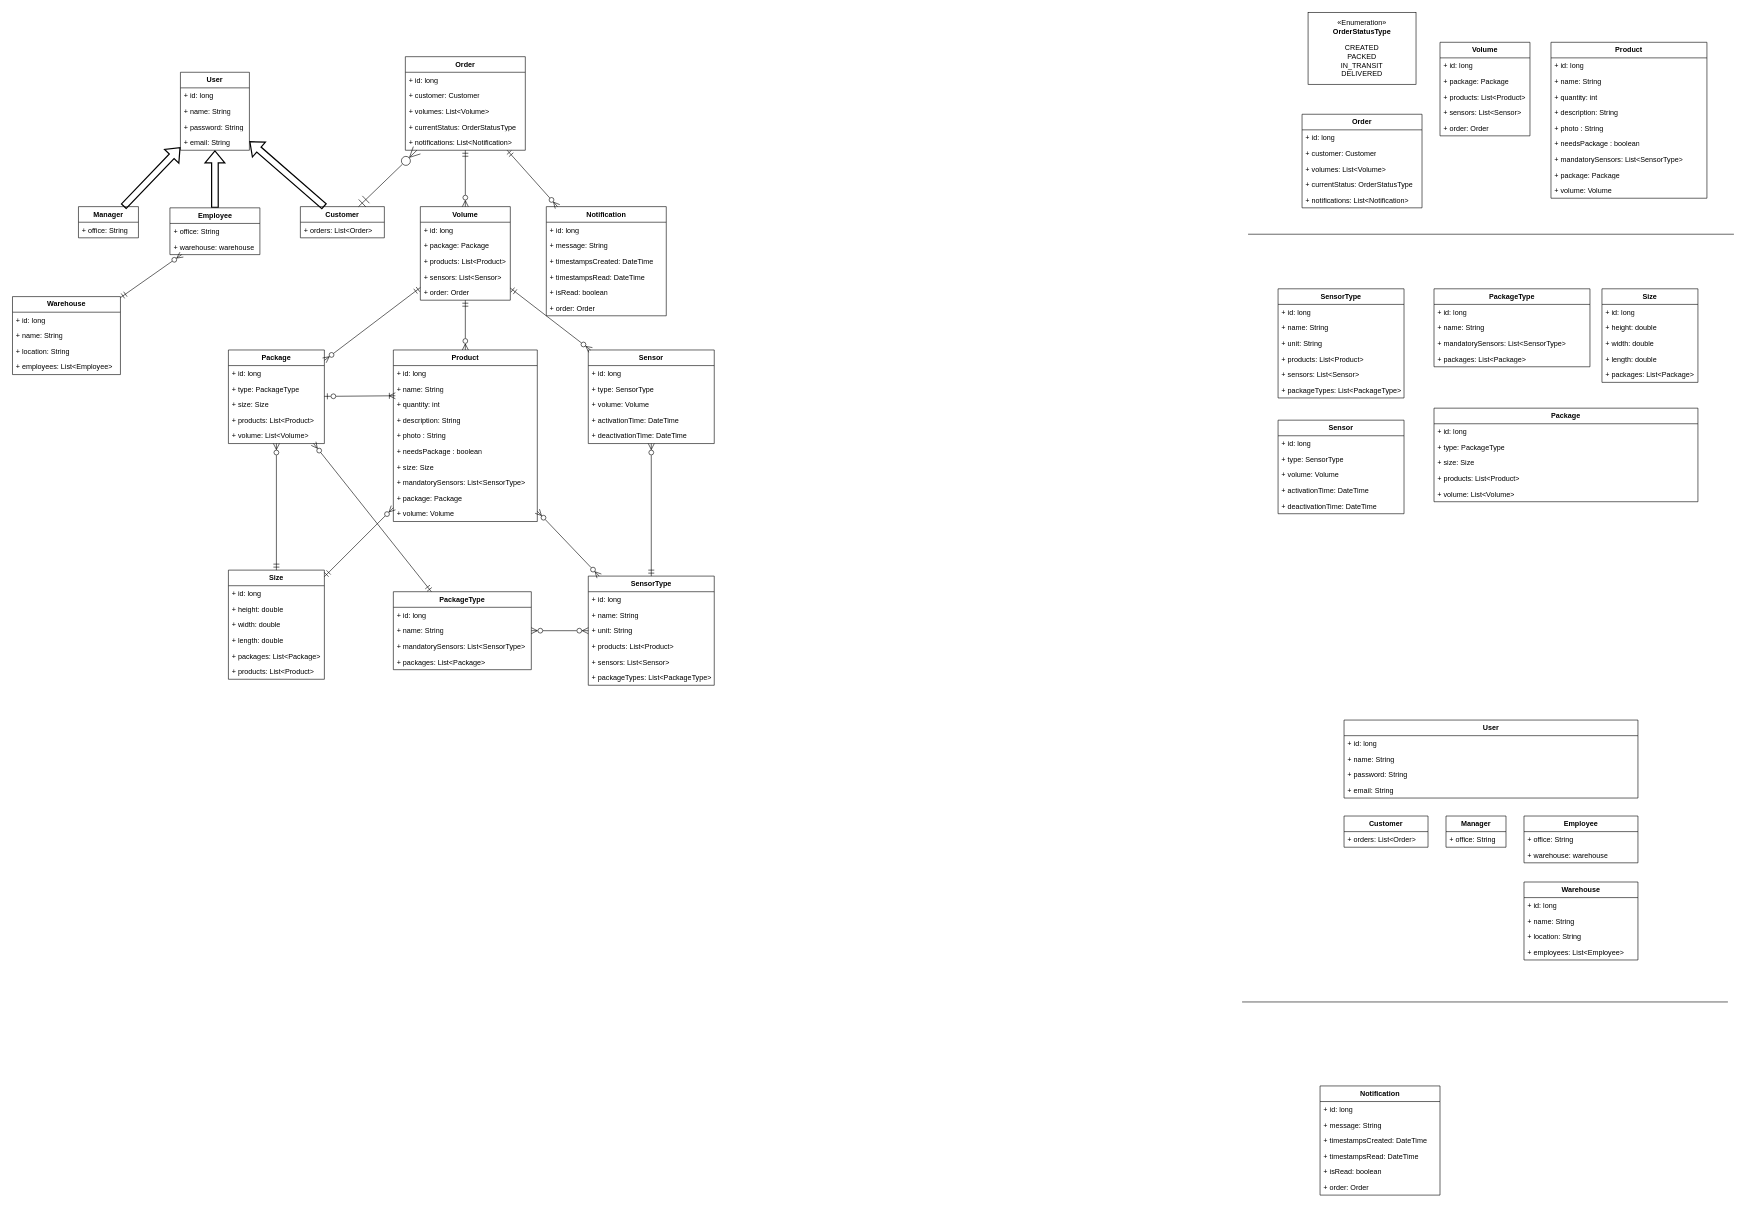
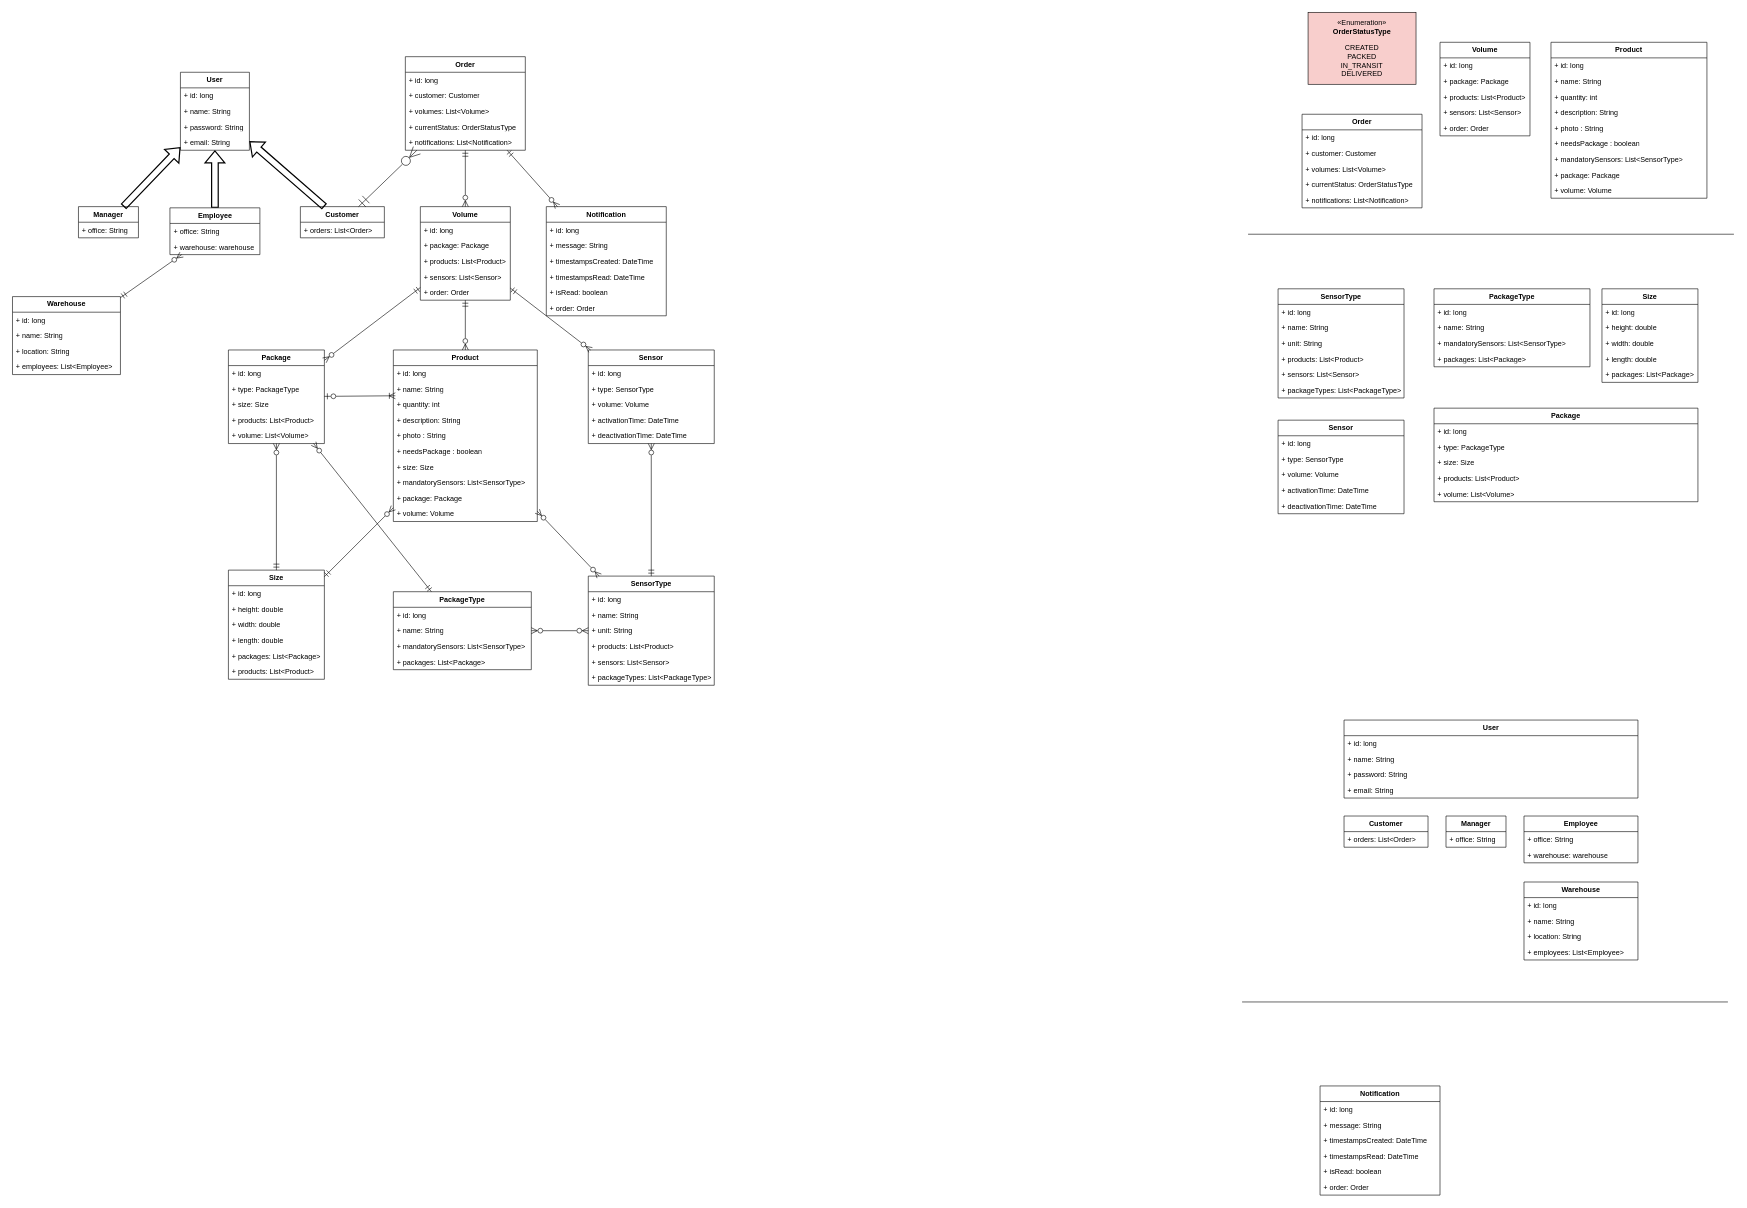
(1362, 48) -> (1362, 48)
